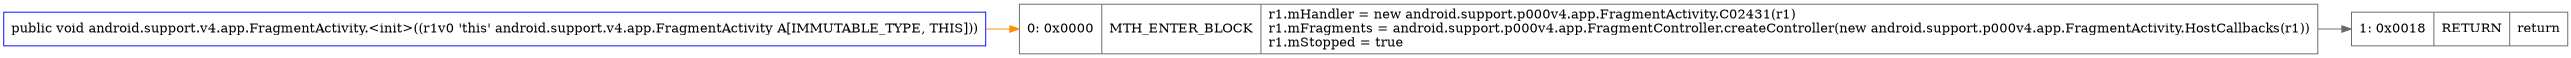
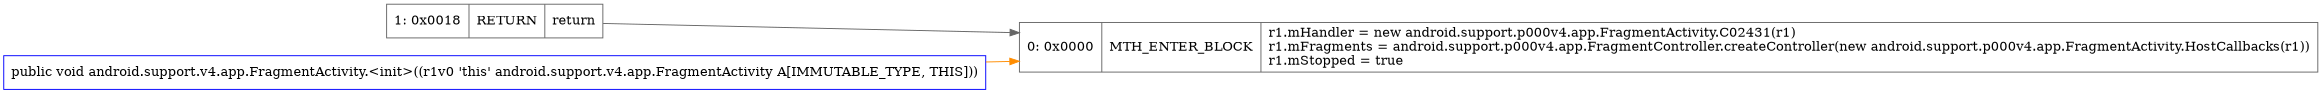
(2330, 29) -> (807, 28)
